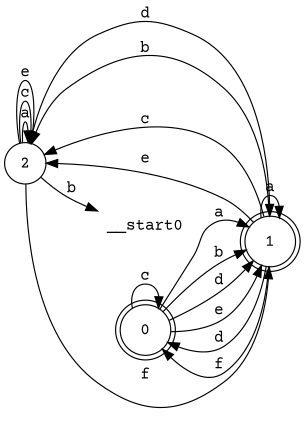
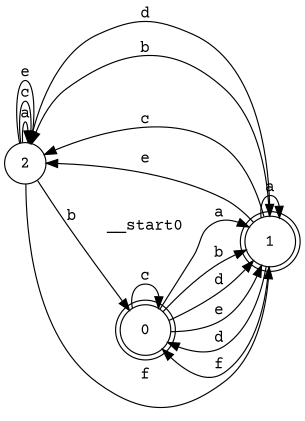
(62, 194) -> (79, 241)
